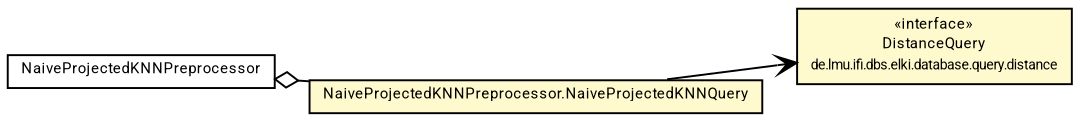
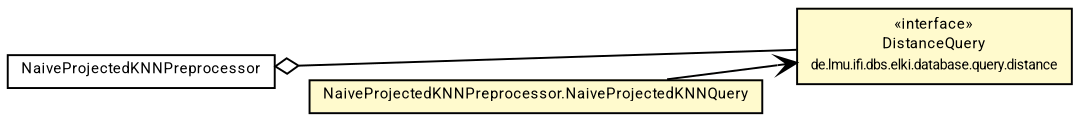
(304, 81) -> (548, 58)
